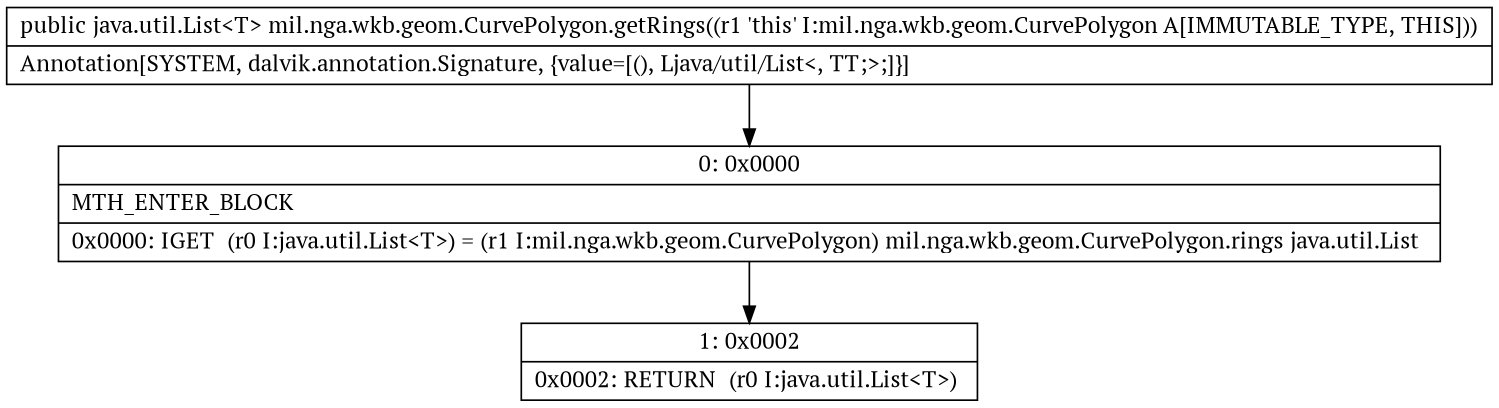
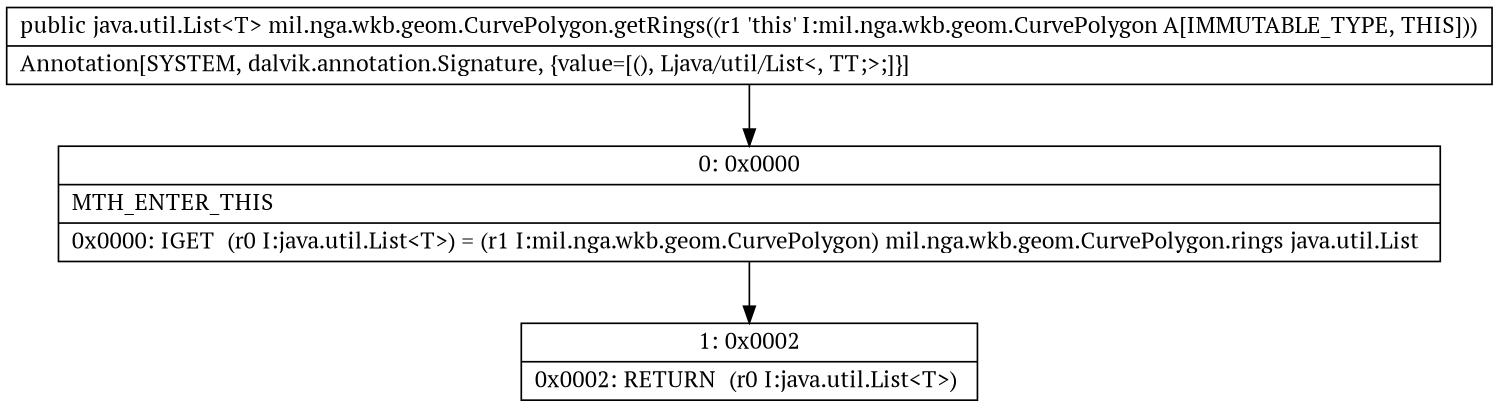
(183, 203) -> (173, 203)
